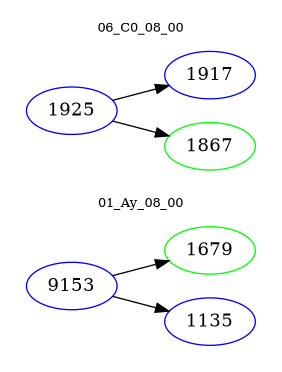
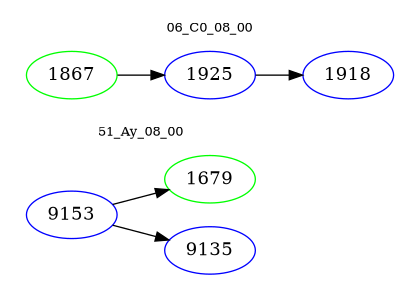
(210, 75) -> (348, 75)
(134, 127) -> (134, 75)
(141, 204) -> (141, 132)
(210, 322) -> (210, 250)
